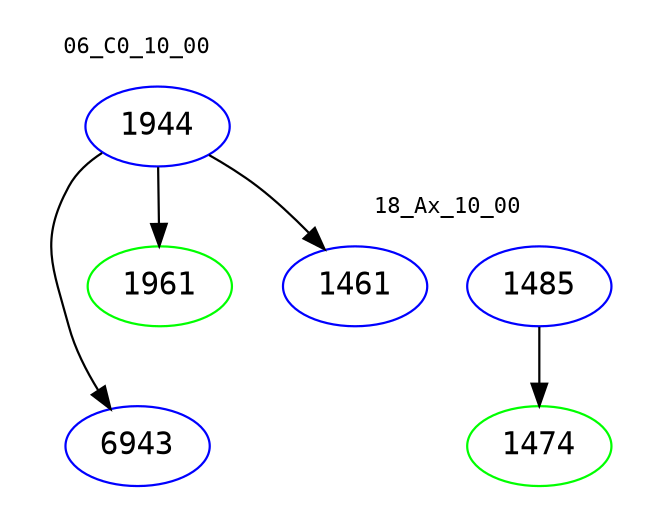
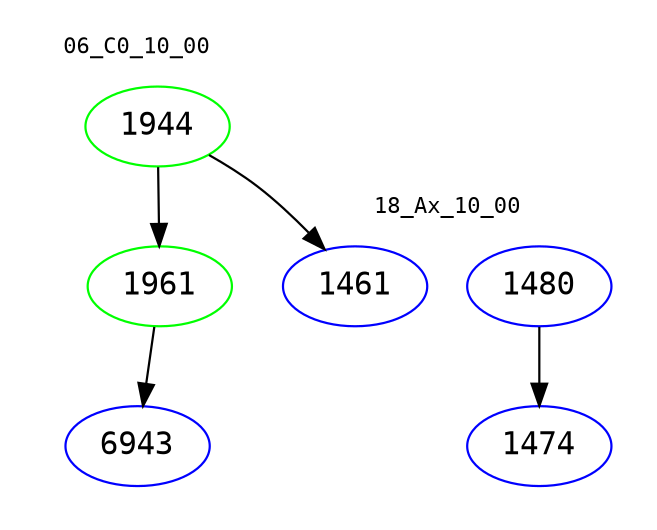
(158, 127) -> (158, 127)
(53, 267) -> (150, 355)
(539, 286) -> (539, 286)
(539, 446) -> (539, 446)
